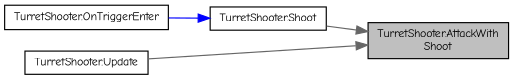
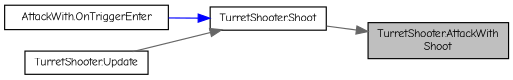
(87, 17) -> (87, 17)
(252, 52) -> (171, 42)
